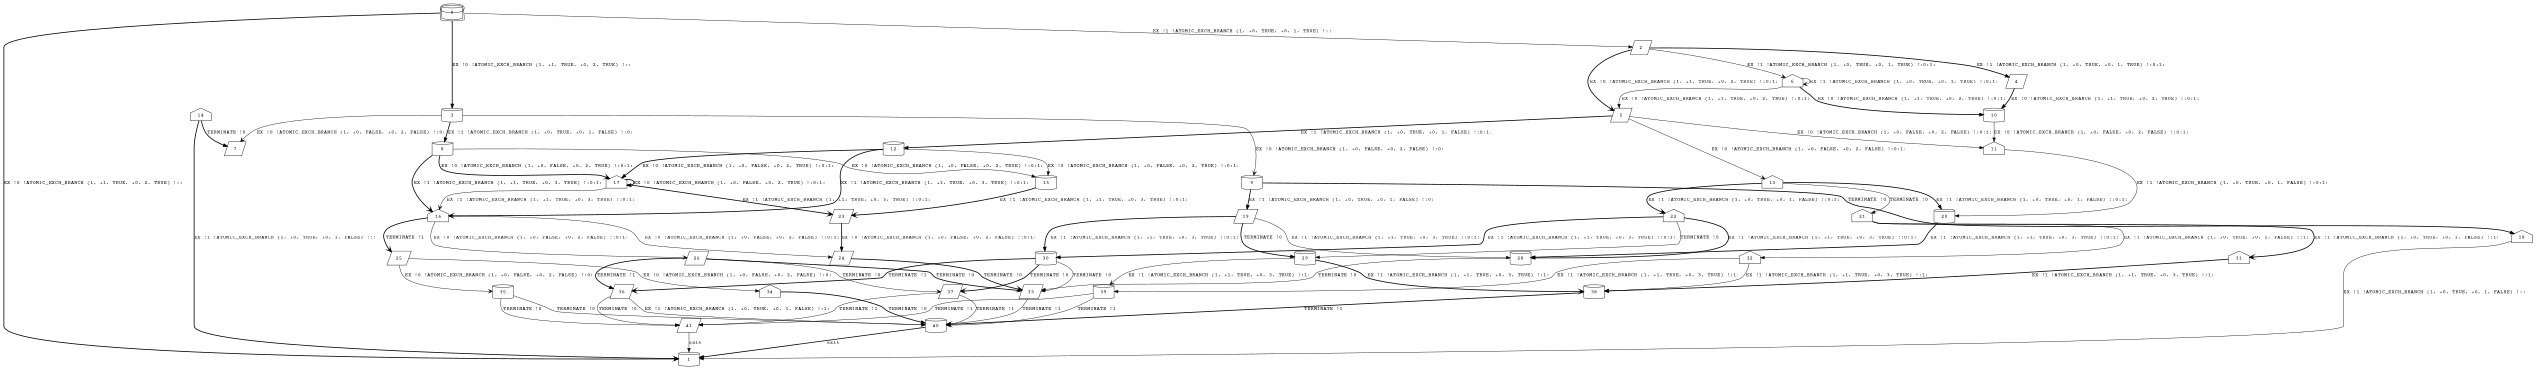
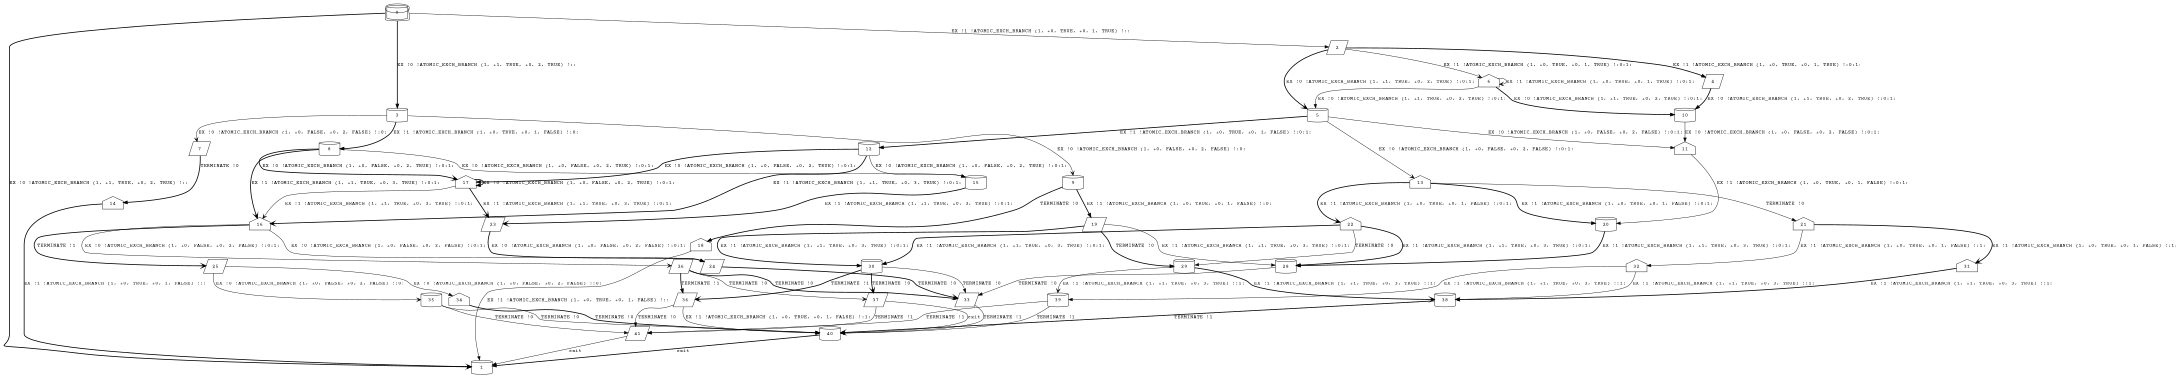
(1621, 115) -> (1318, 115)
(209, 136) -> (177, 195)
(995, 309) -> (974, 317)
